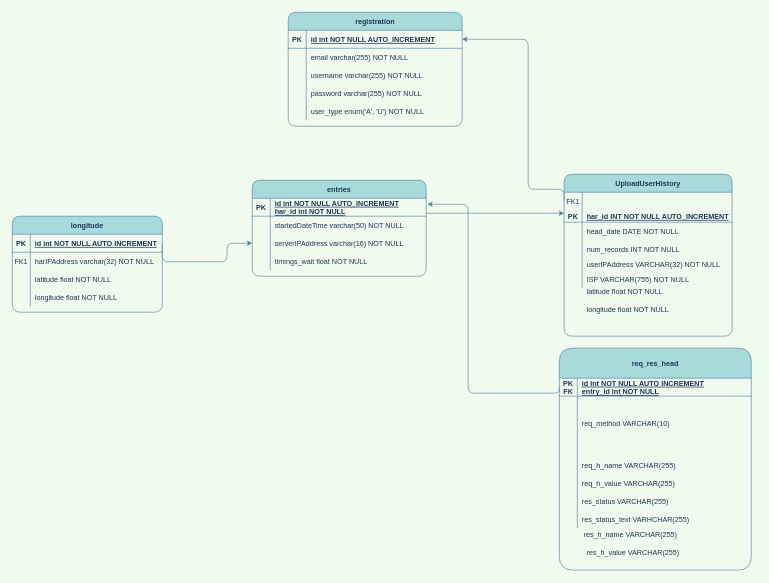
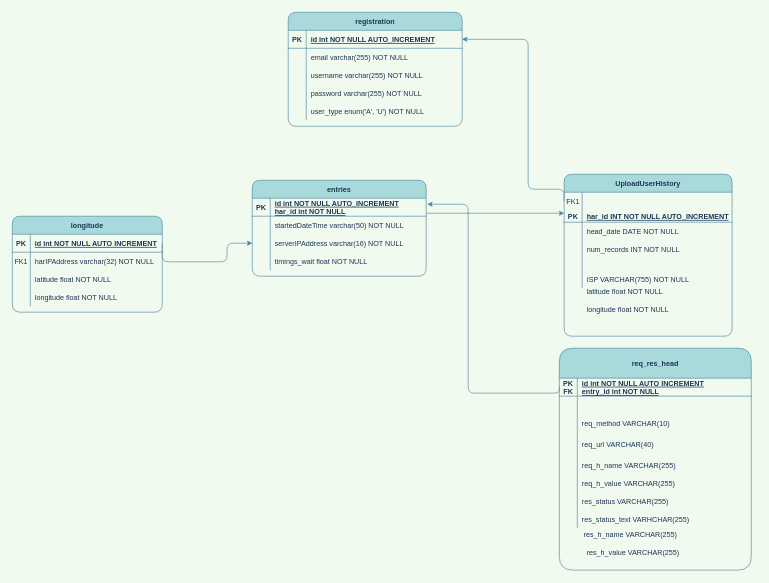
(657, 264) -> none
none -> (665, 444)
